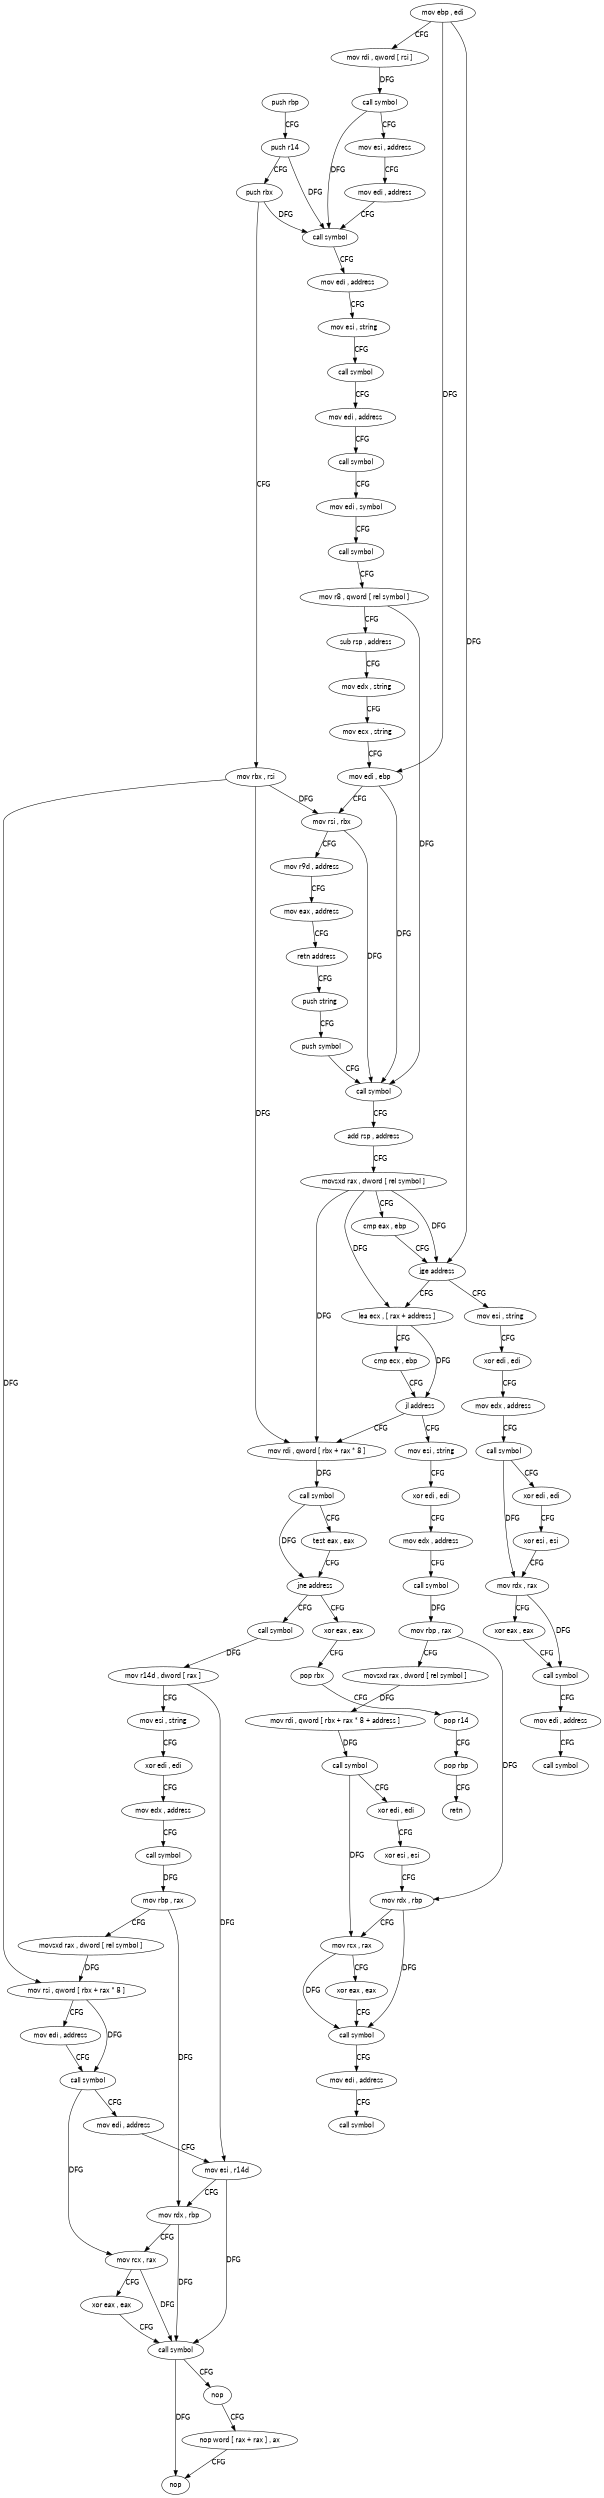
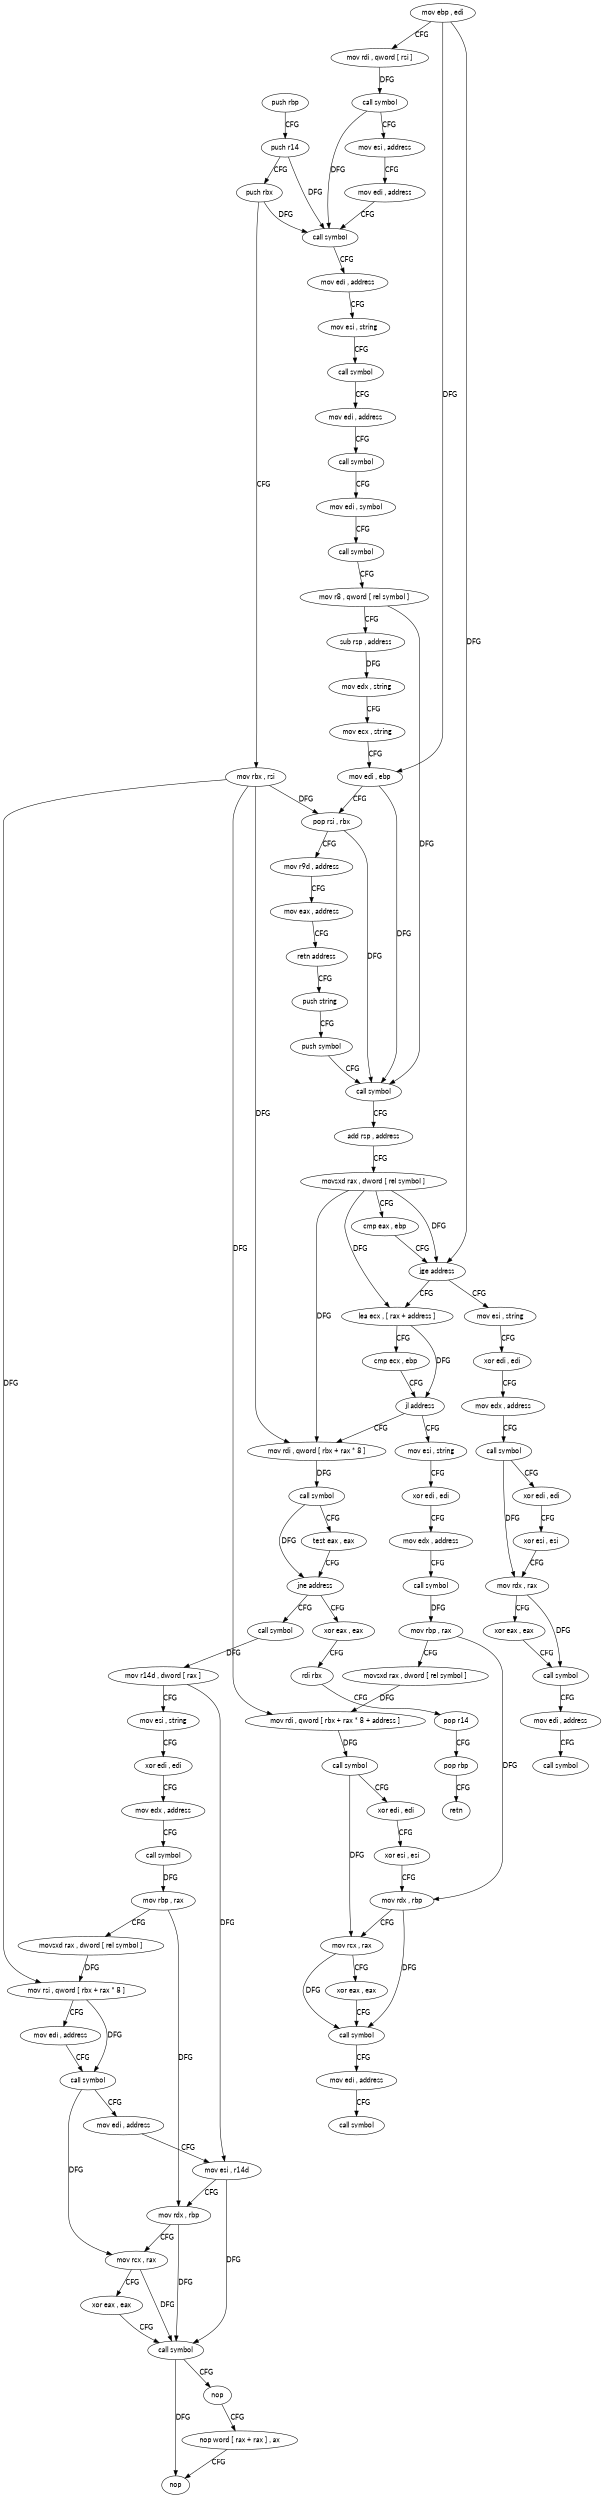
(374, 665) -> (374, 665)
(332, 822) -> (332, 822)
none -> (233, 1256)
(312, 1676) -> (312, 1676)
